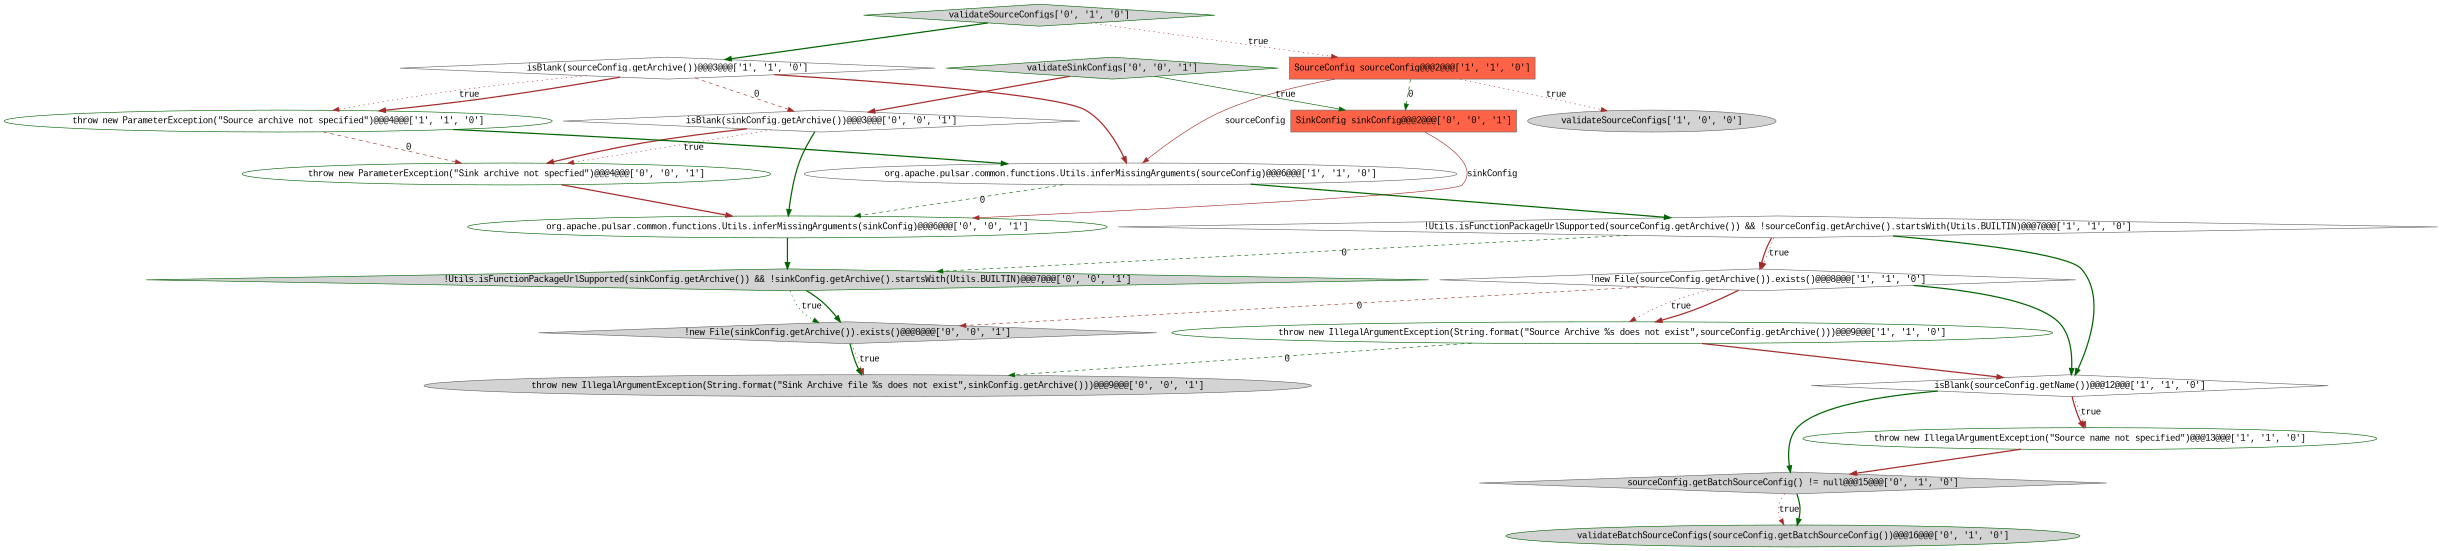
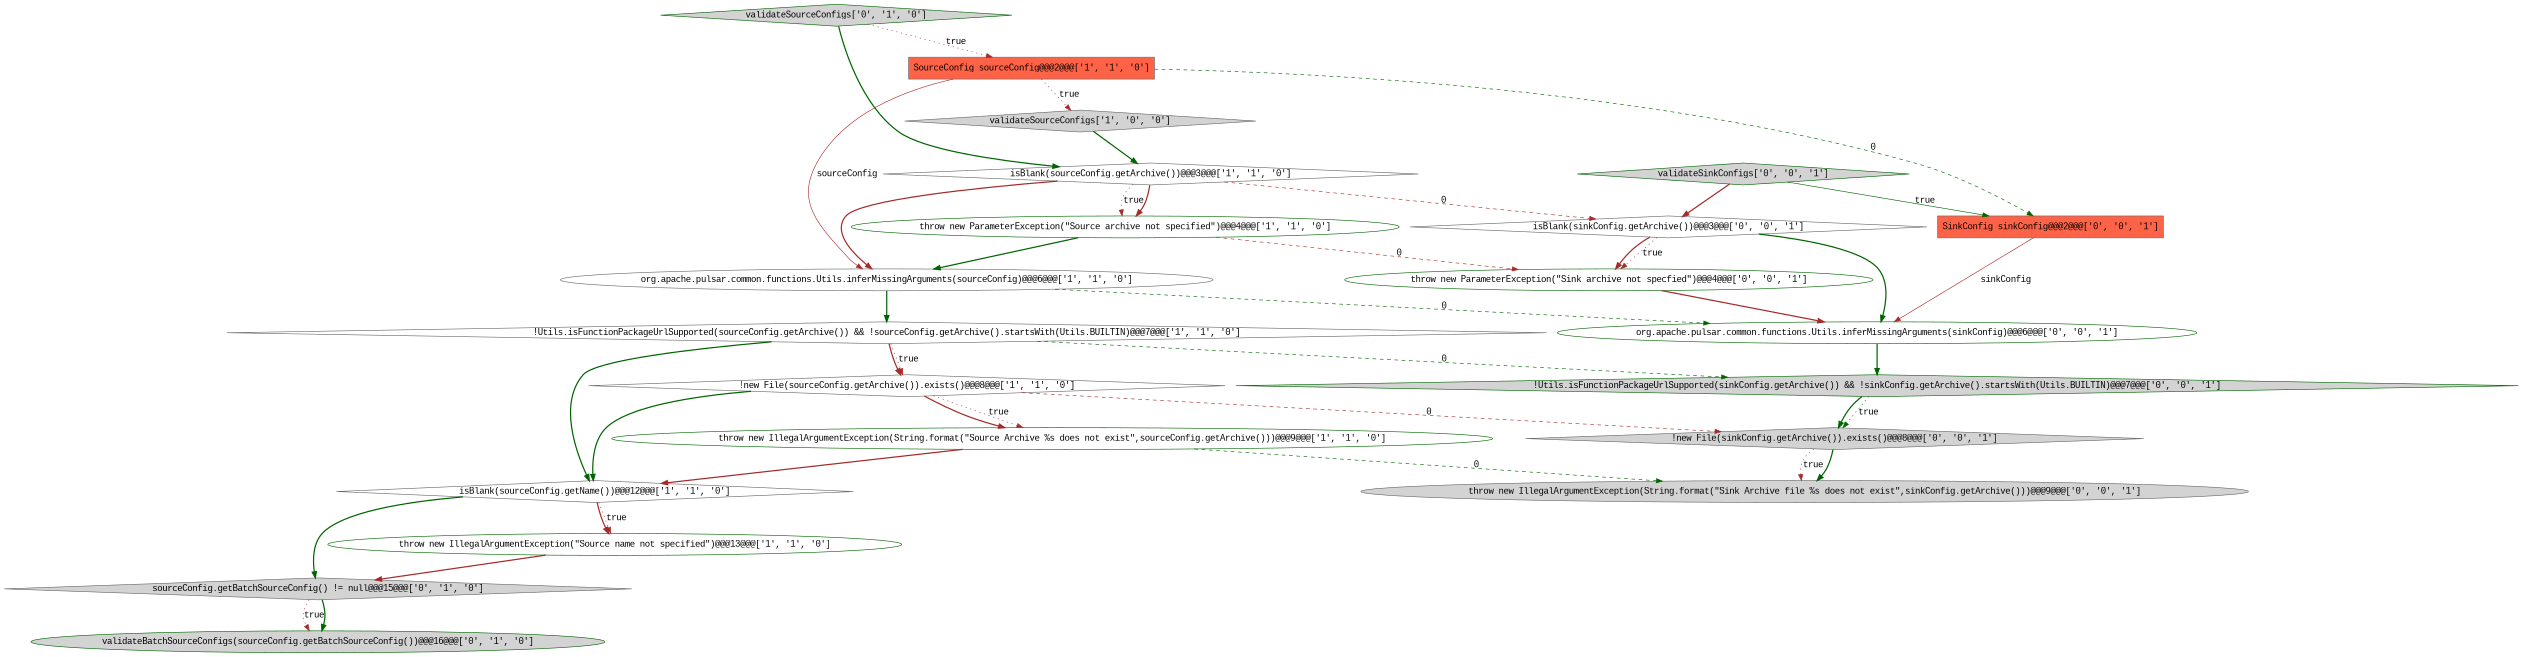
(1652, 121) -> (1080, 121)
none -> (1113, 146)
